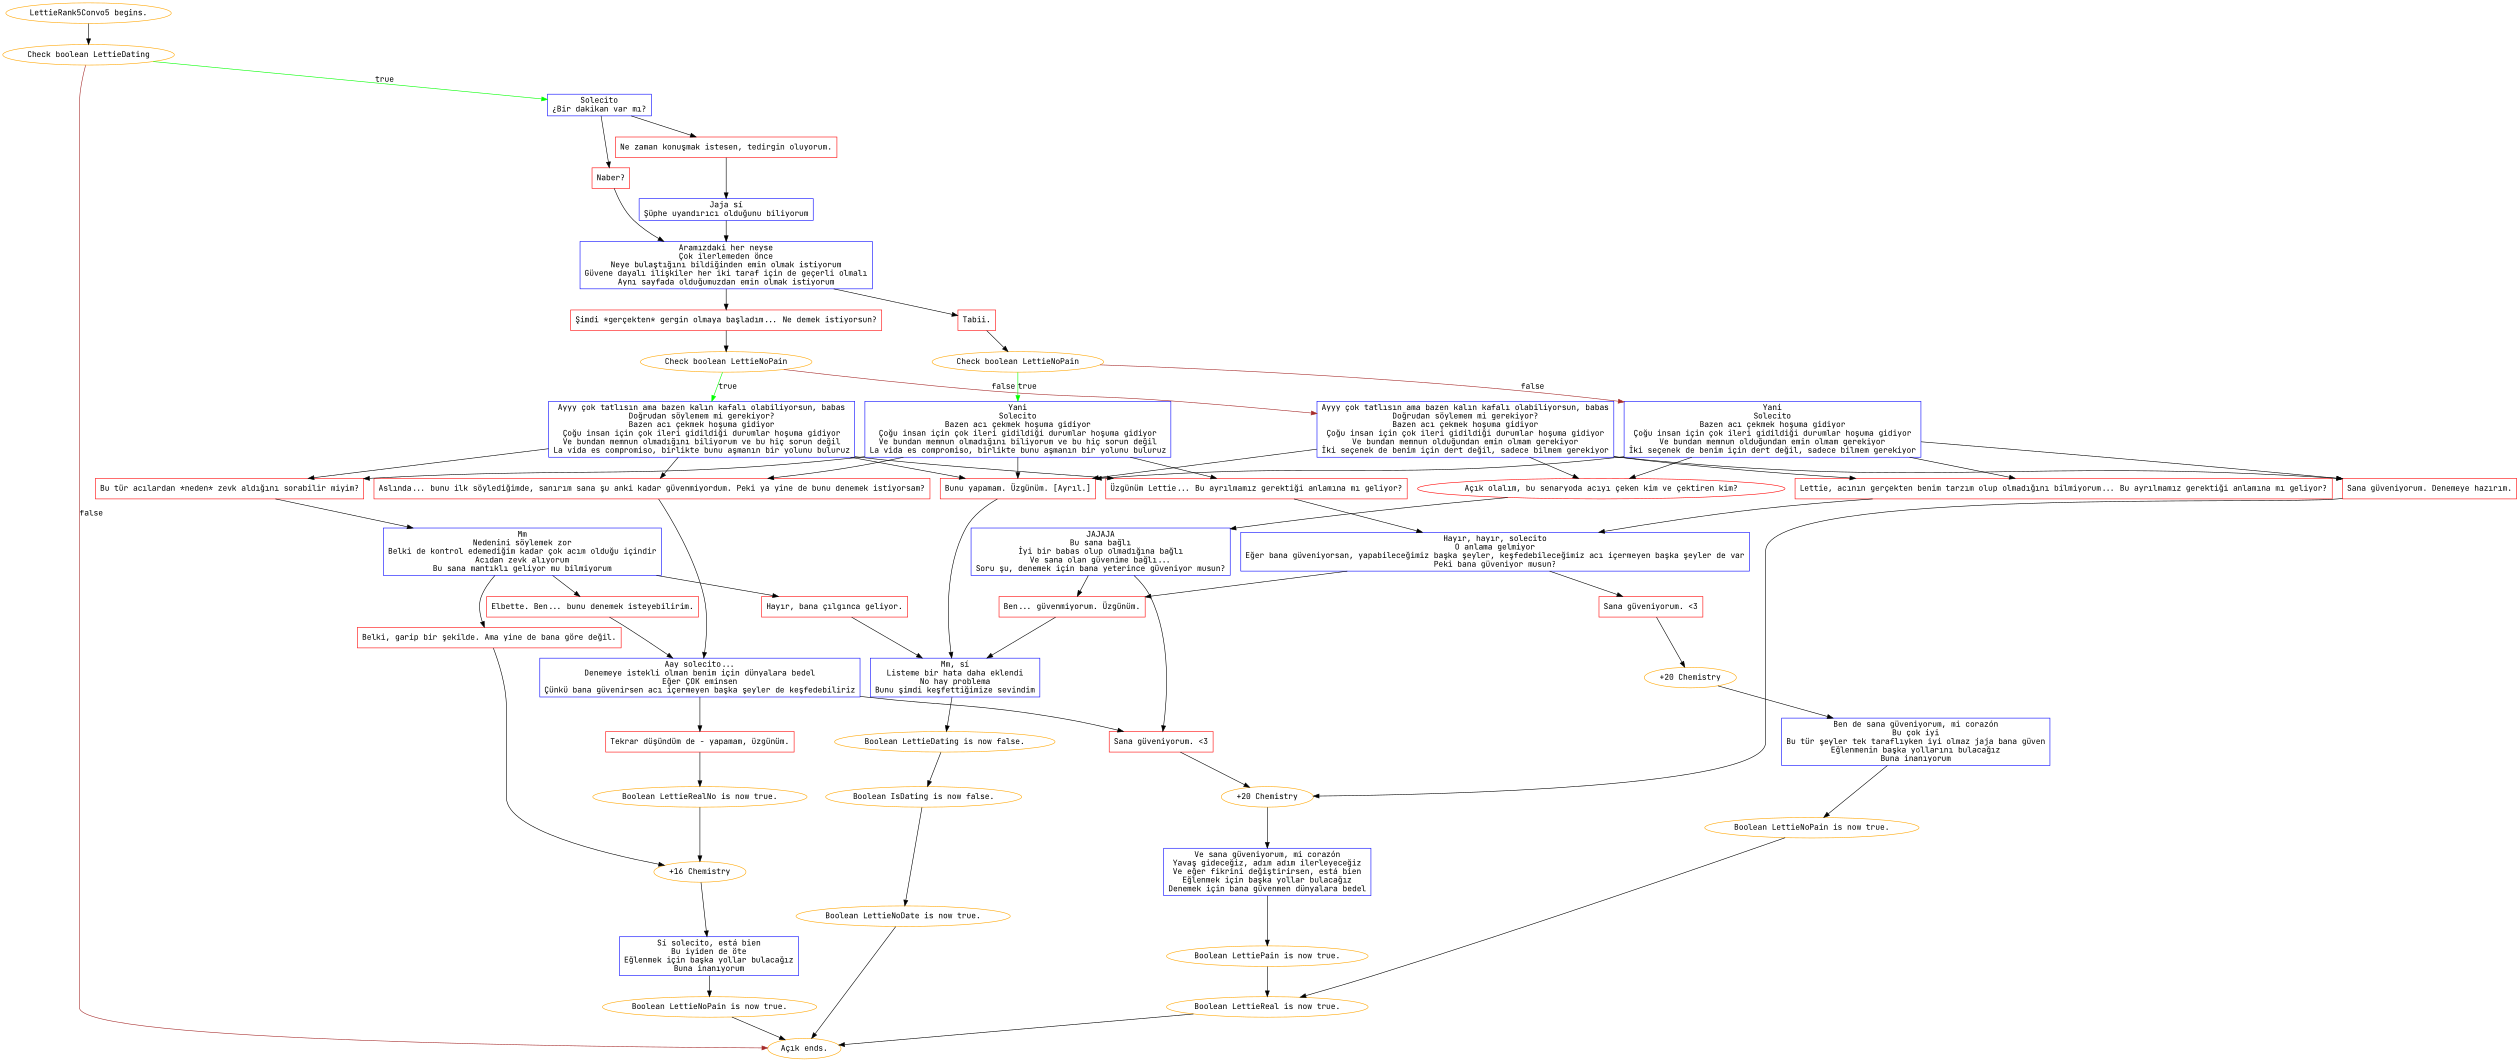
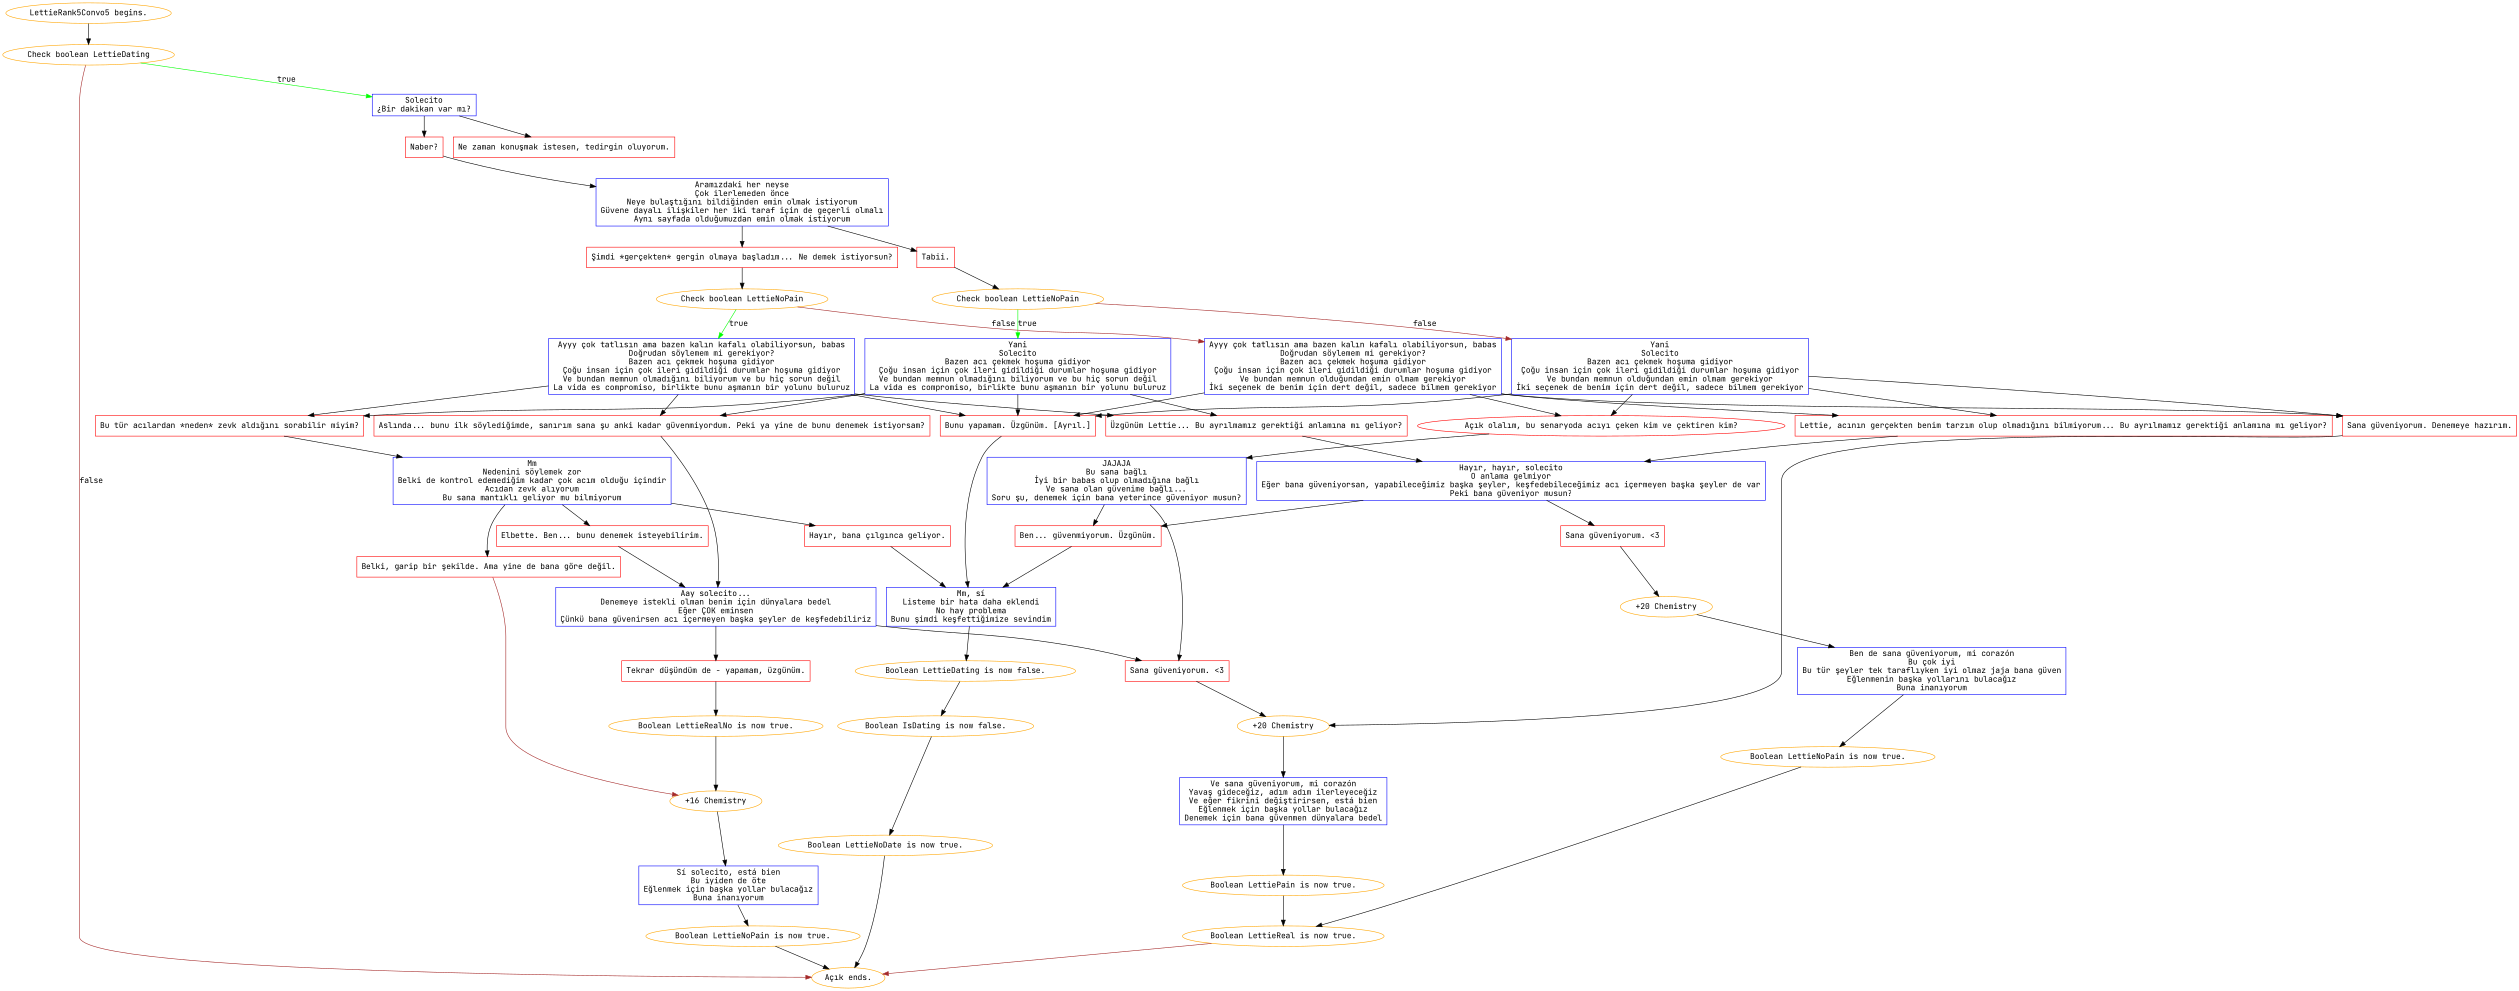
(726, 209) -> none
(510, 808) -> (514, 742)
(1019, 1029) -> (1050, 958)
